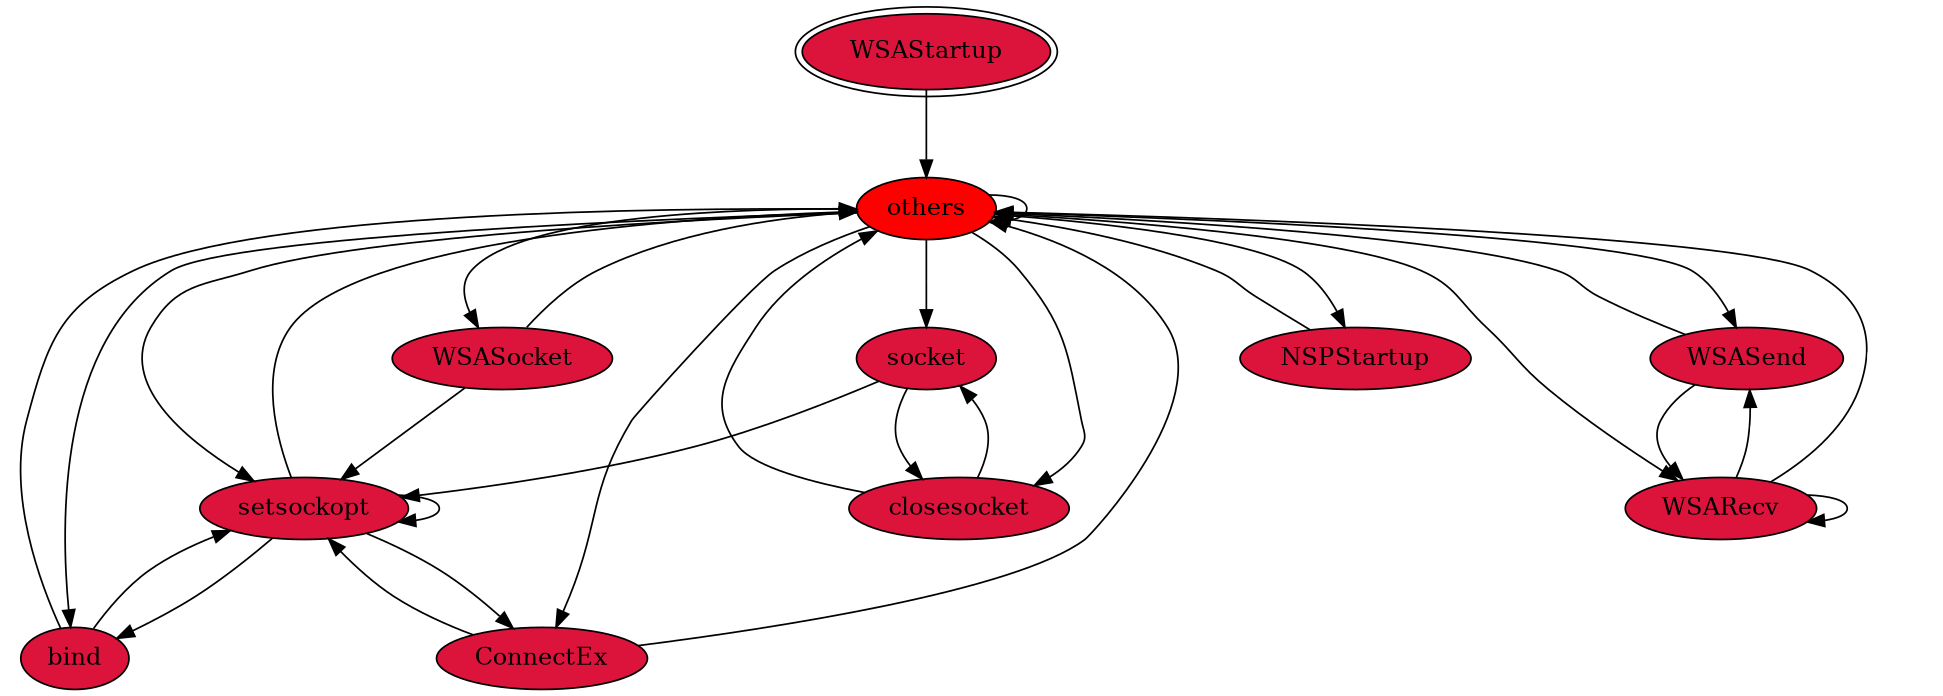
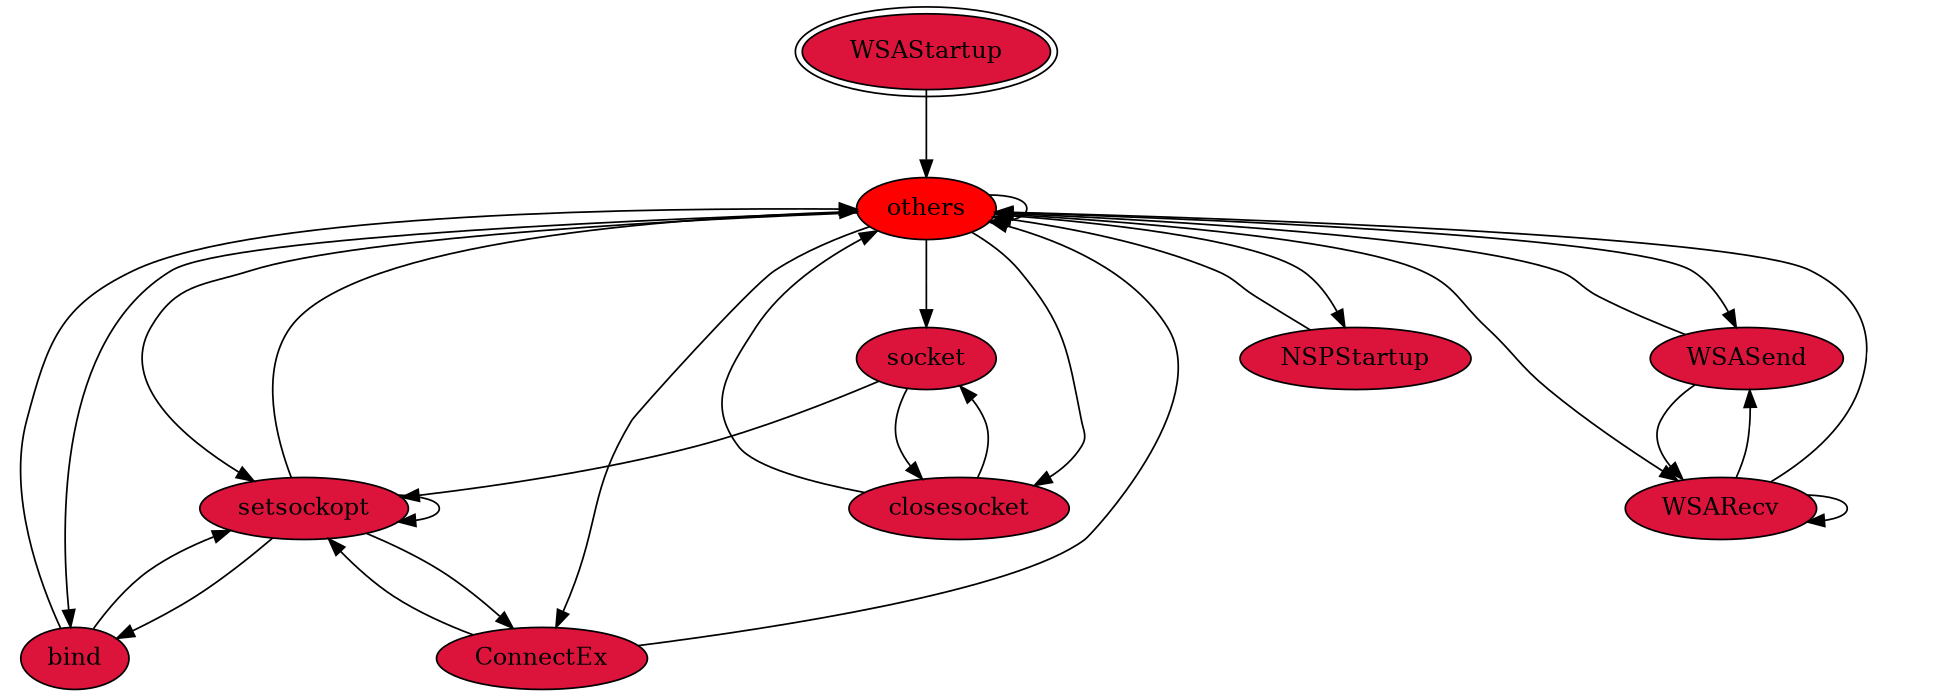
(502, 359) -> none
